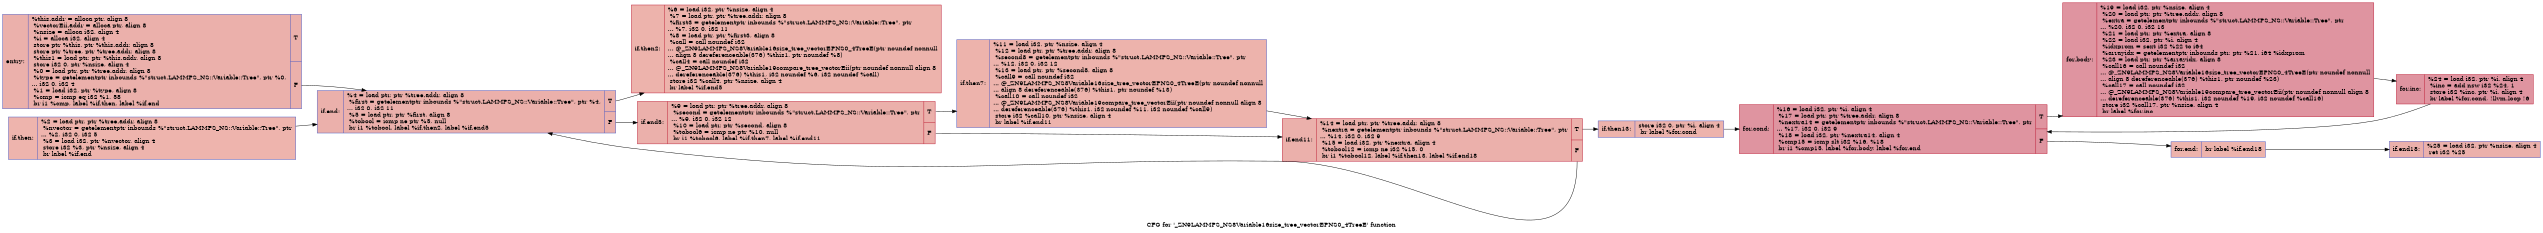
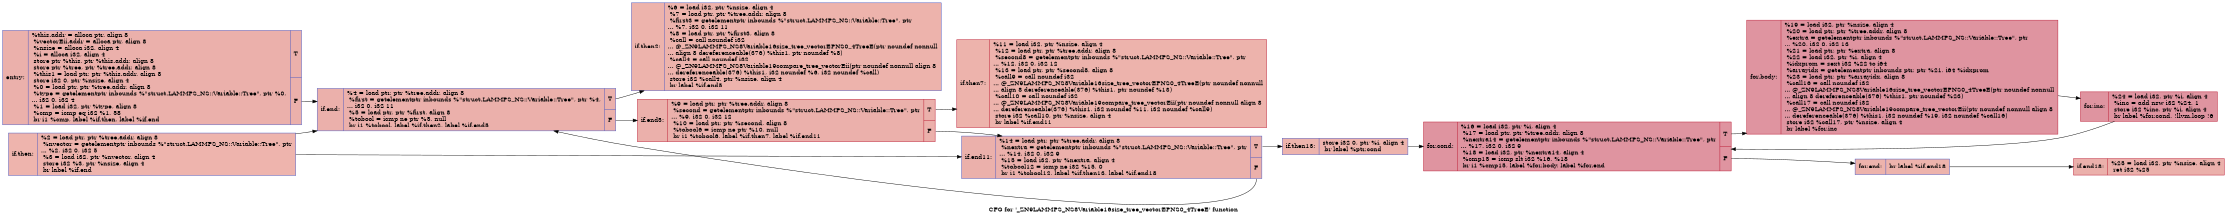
(786, 49) -> (786, 47)
(1112, 84) -> (1112, 84)
(1287, 114) -> (626, 156)
(1668, 132) -> (1352, 150)
(1432, 140) -> (1112, 157)
(2465, 150) -> (2149, 167)
